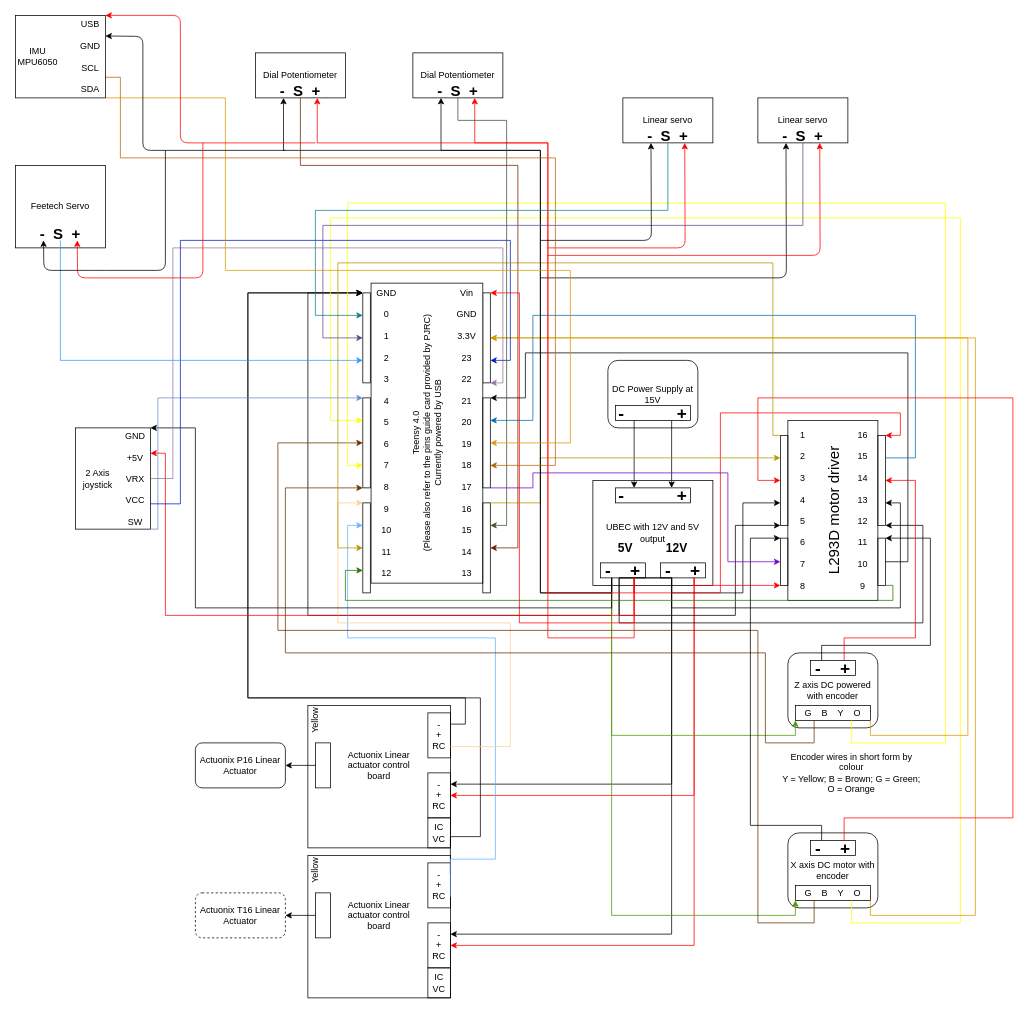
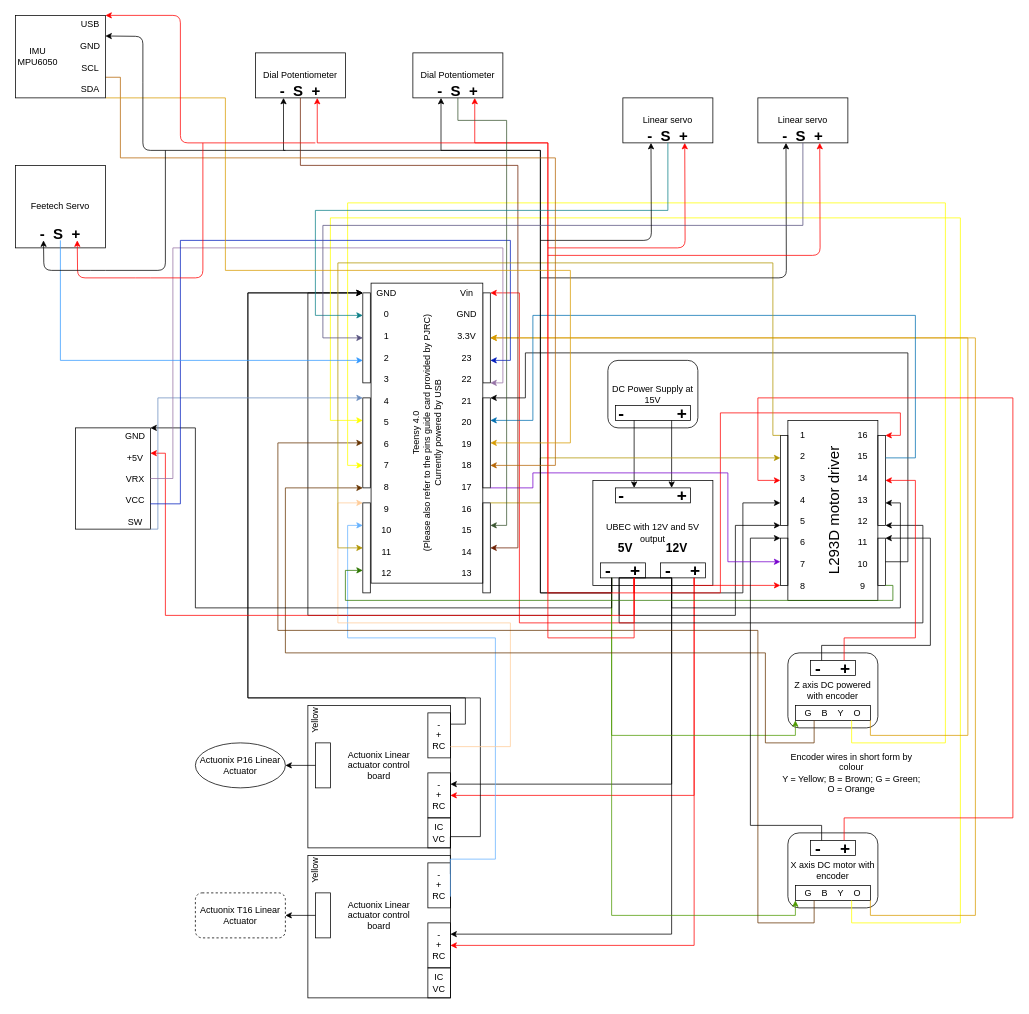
(98, 479) -> none
(240, 765) -> (240, 765)
